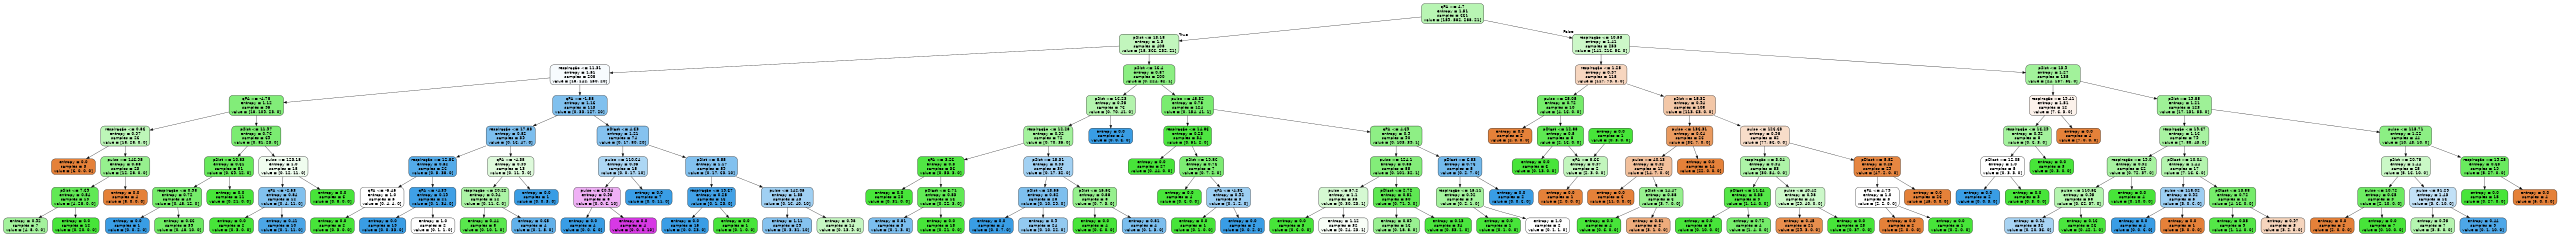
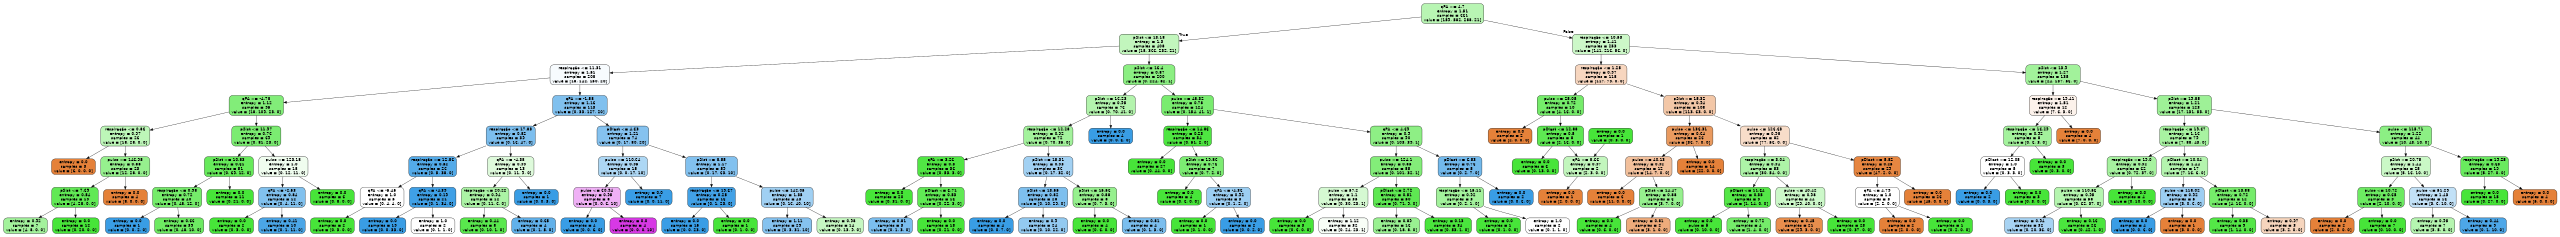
(1699, 226) -> (1699, 226)
